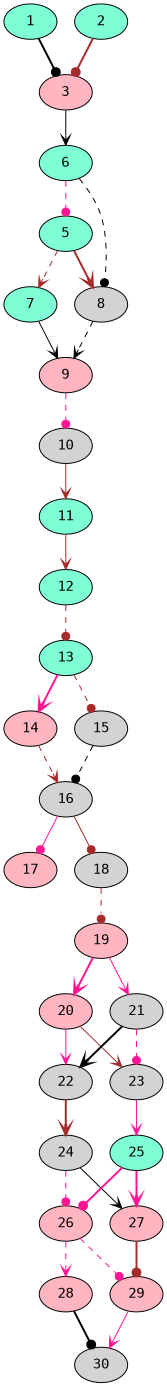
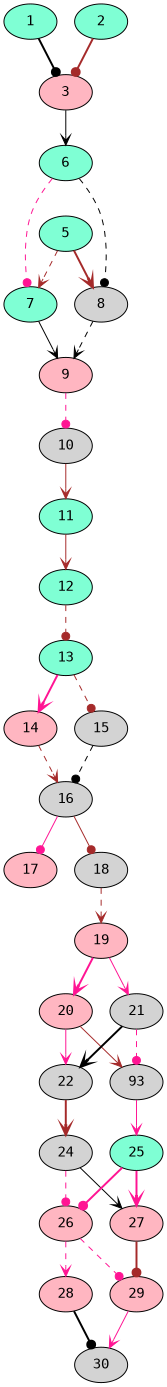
(66, 195) -> (28, 225)
(101, 901) -> (101, 901)
(136, 1082) -> (136, 1082)
